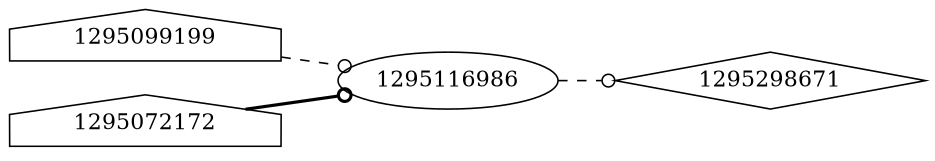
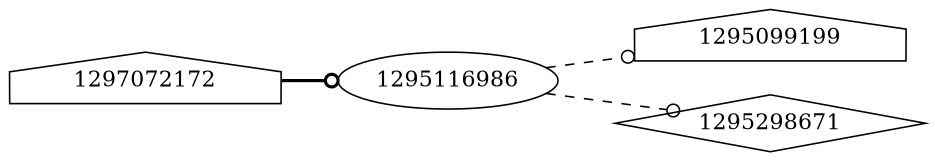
(310, 61) -> (584, 63)
(145, 123) -> (145, 81)
